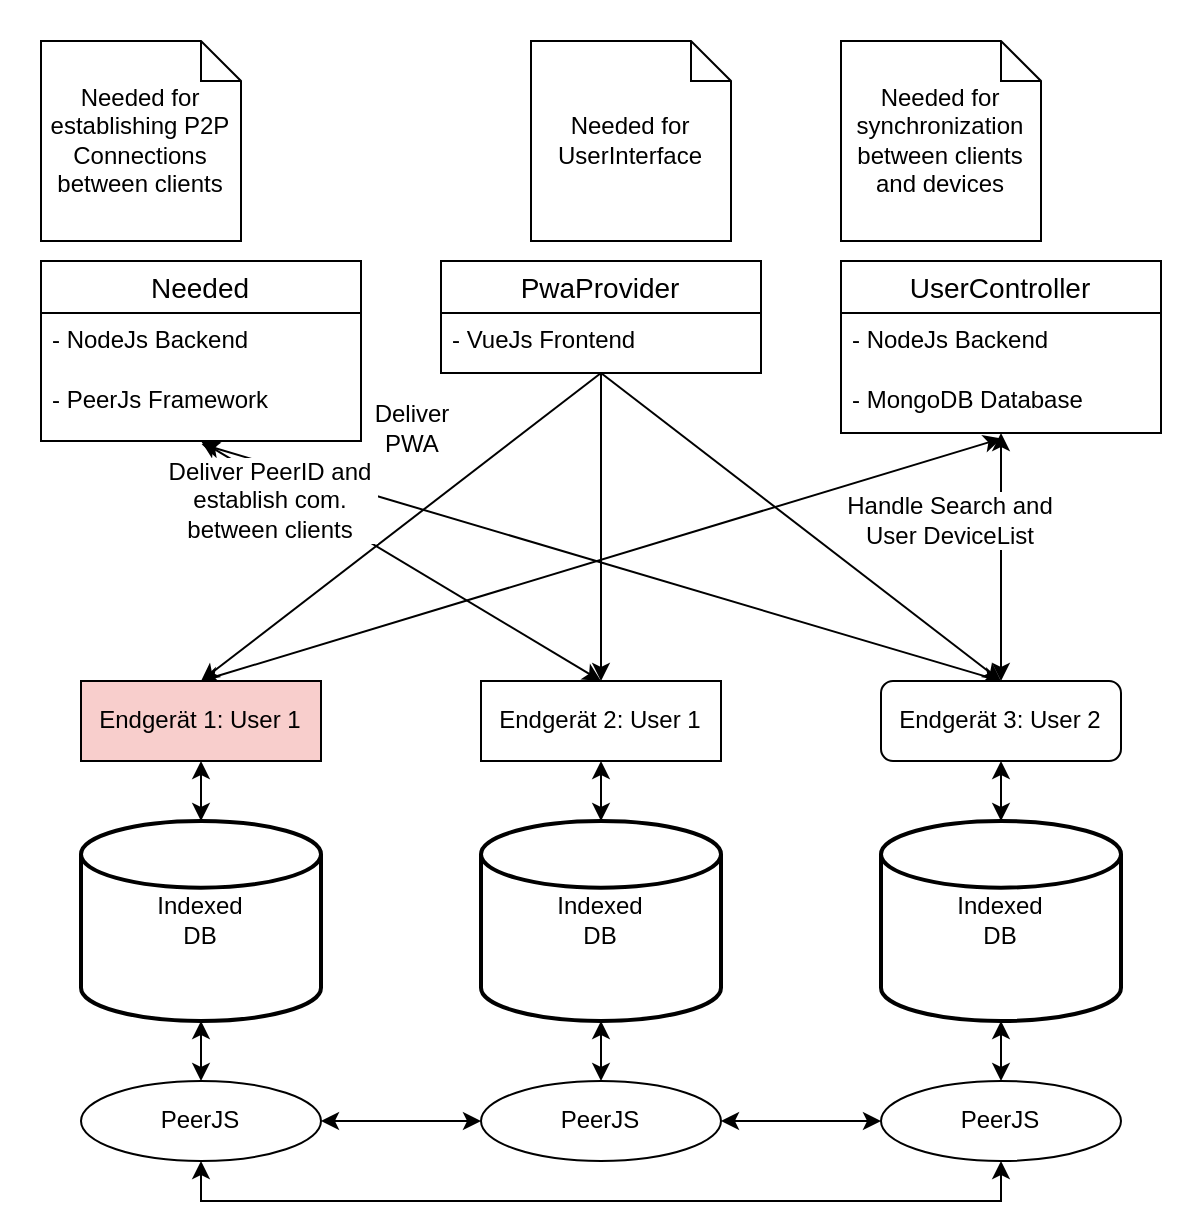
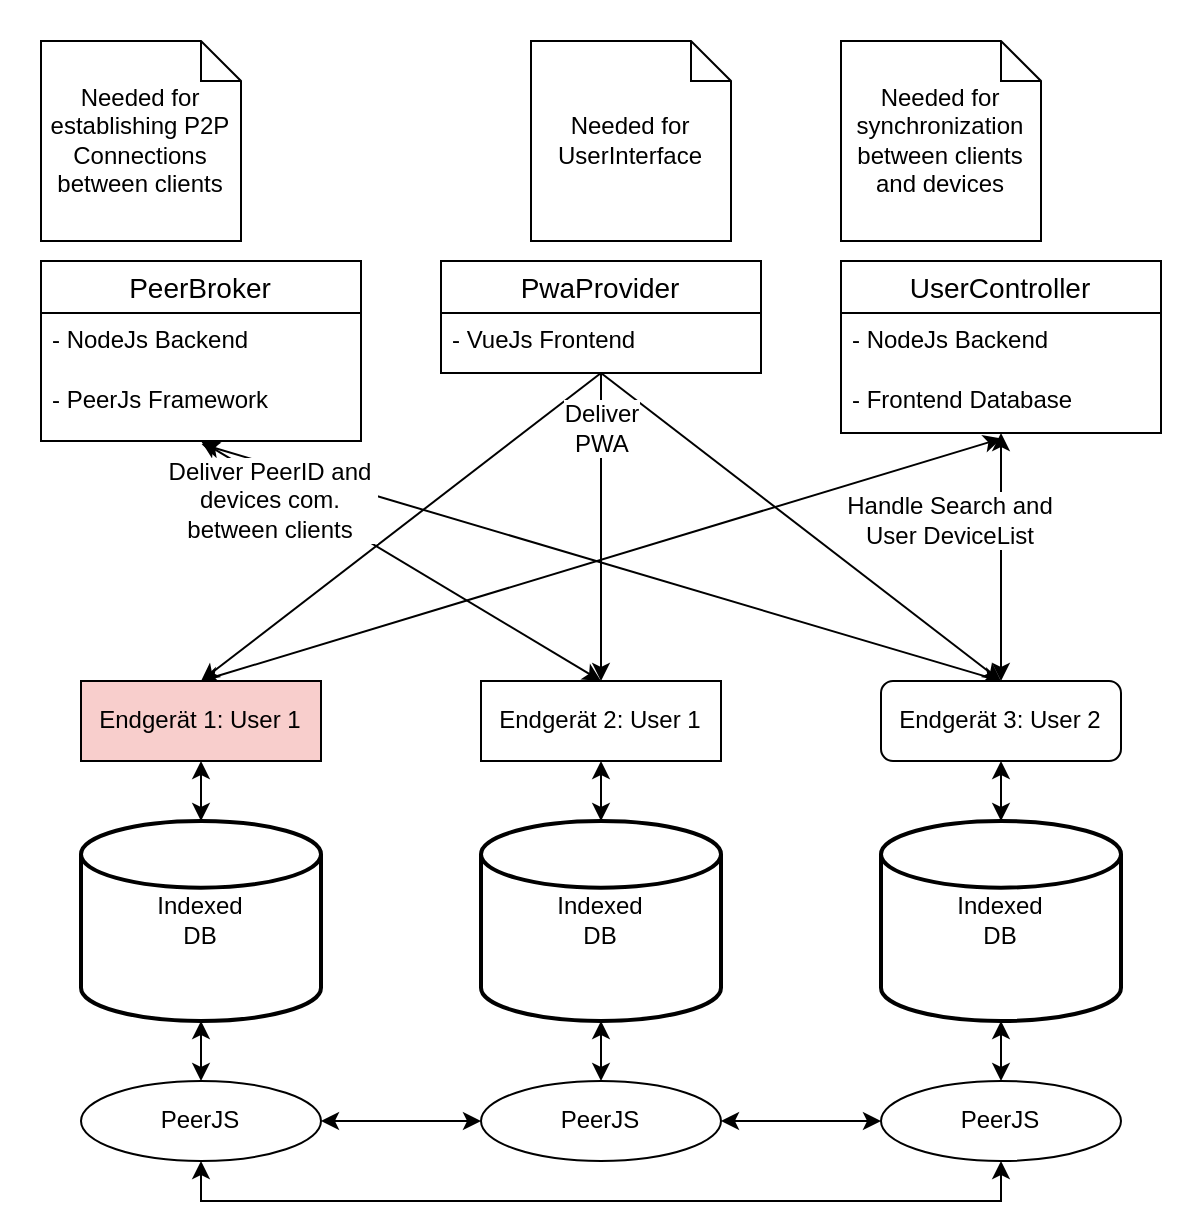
(200, 289) -> (200, 289)
(967, 400) -> (973, 400)
(413, 429) -> (603, 429)
(271, 501) -> (271, 501)
